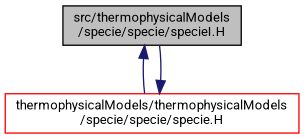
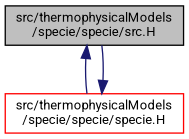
(152, 26) -> (94, 26)
(152, 113) -> (94, 113)
